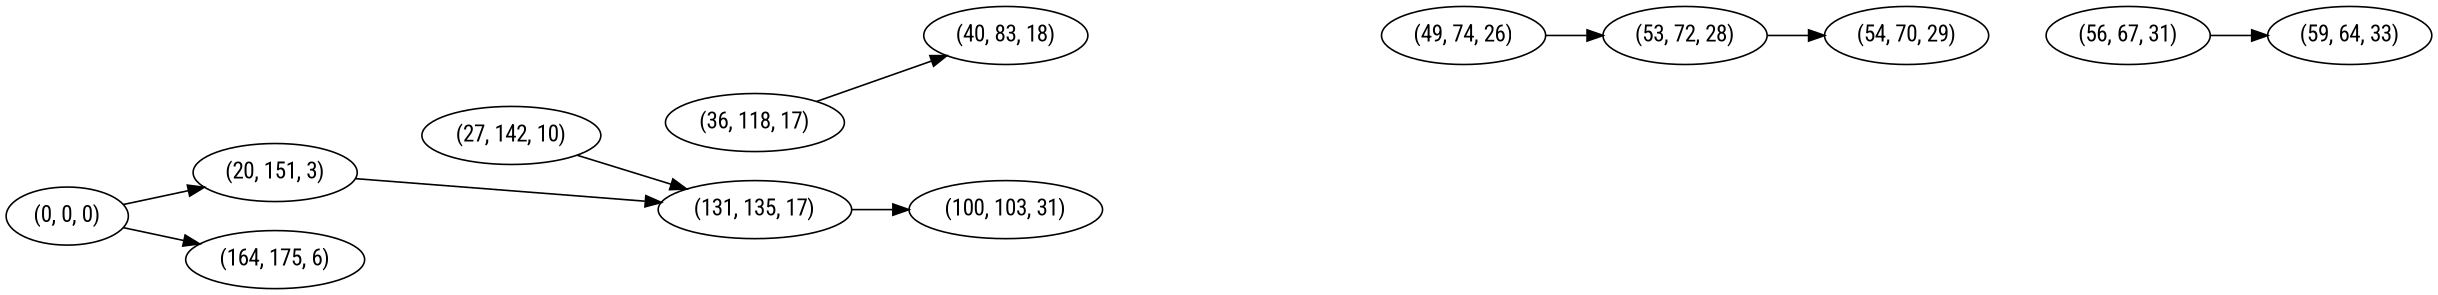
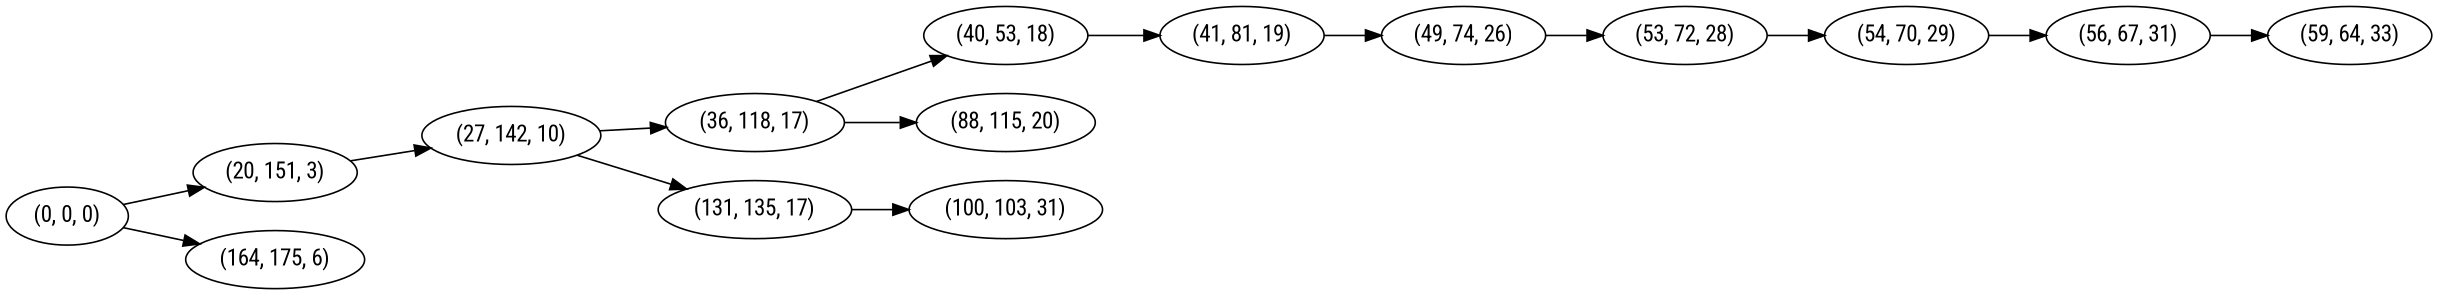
(1006, 35) -> (1006, 35)
none -> (1242, 35)
none -> (2009, 35)
none -> (1006, 123)
none -> (625, 129)
(500, 190) -> (383, 156)
